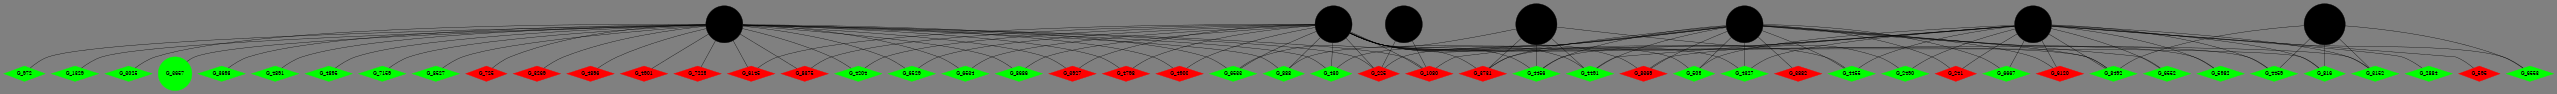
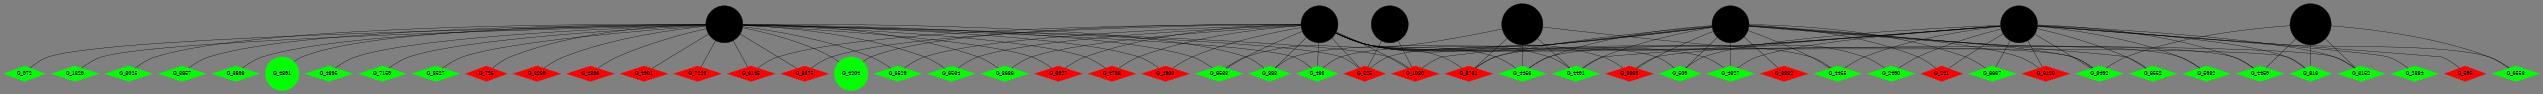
(175, 74) -> (182, 74)
(275, 74) -> (282, 74)
(858, 74) -> (851, 74)
